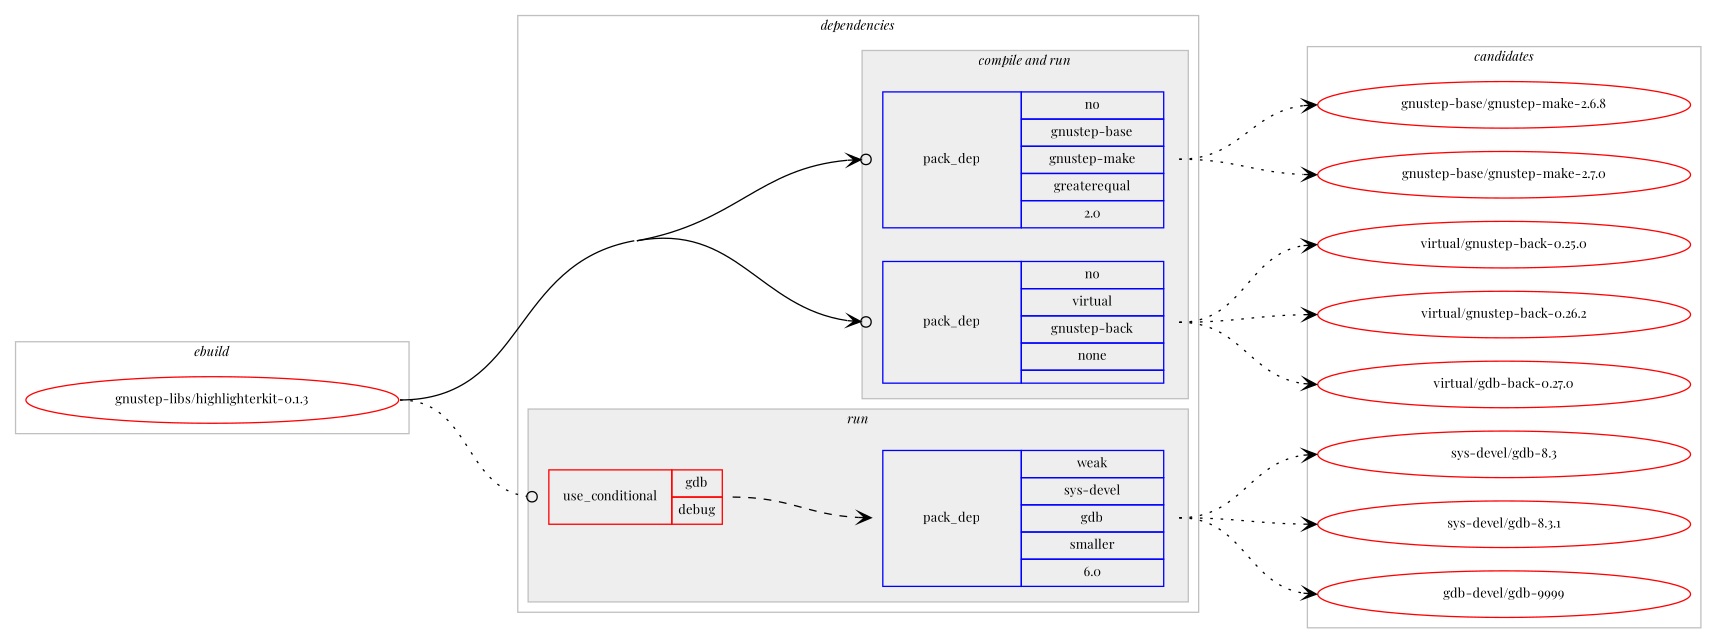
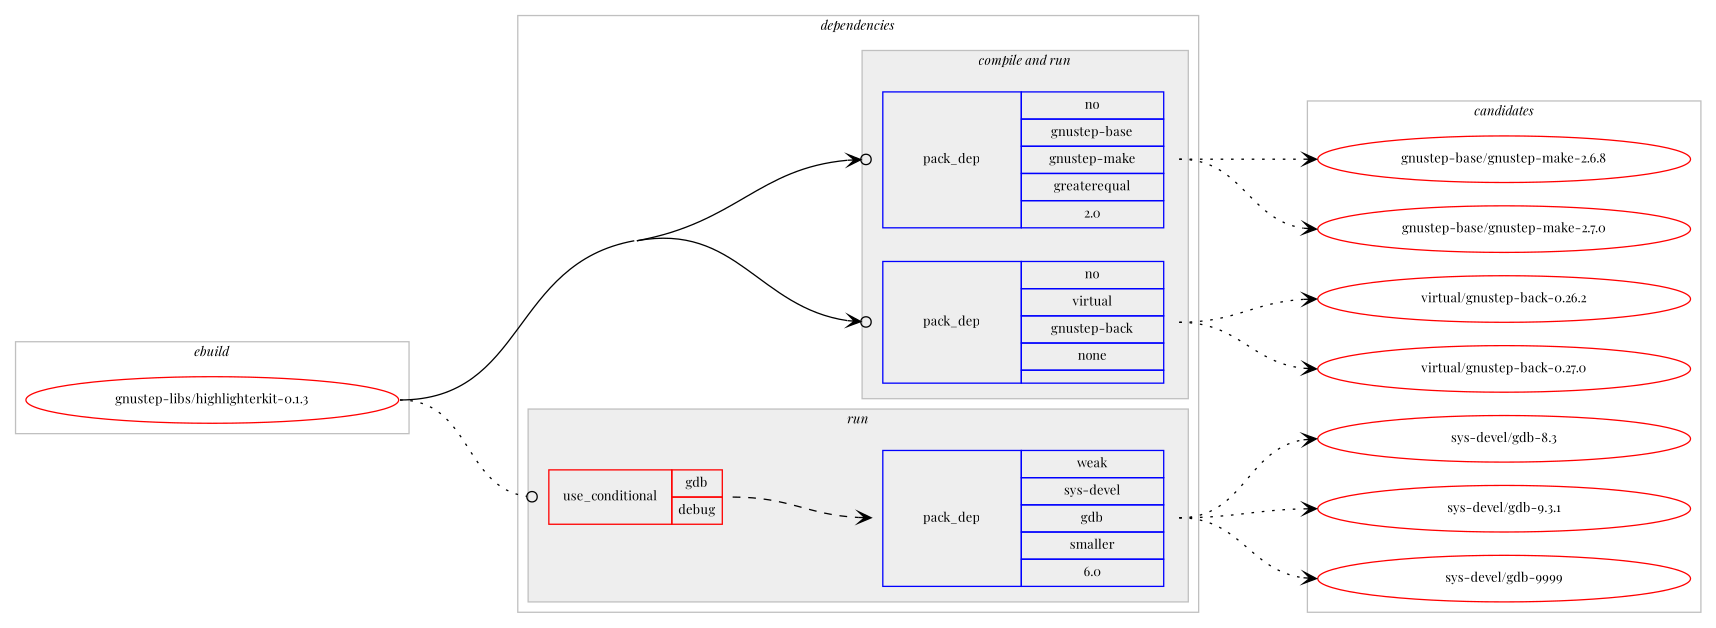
(1504, 245) -> none
(1504, 384) -> (1504, 369)
(1504, 524) -> (1504, 509)
(1504, 594) -> (1504, 579)
